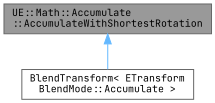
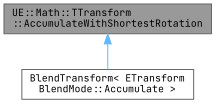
(108, 19) -> (108, 19)
